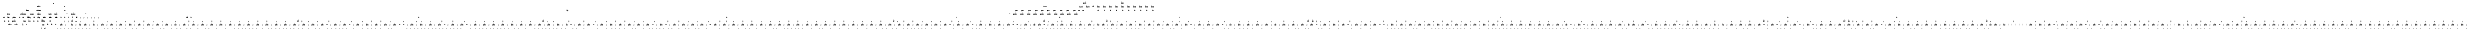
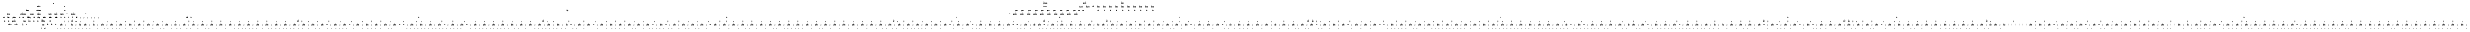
none -> (1045, 3)
none -> (62, 14)
